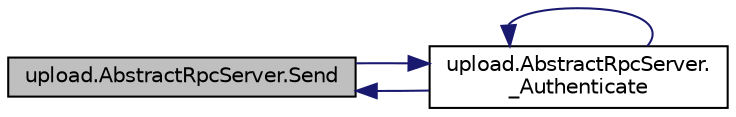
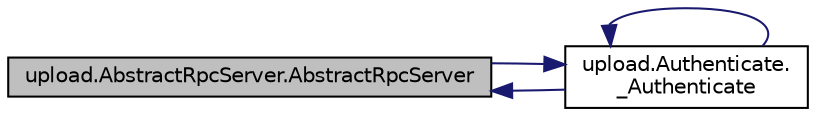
(182, 77) -> (250, 77)
(579, 77) -> (687, 77)
